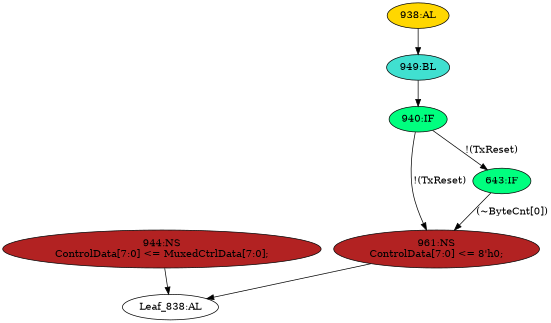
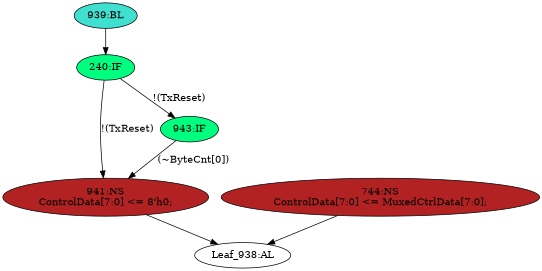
(418, 16) -> none
(418, 67) -> (106, 16)
(418, 119) -> (106, 67)
(502, 181) -> (189, 129)
(162, 249) -> (380, 197)
(437, 249) -> (106, 197)
(170, 307) -> (243, 255)
